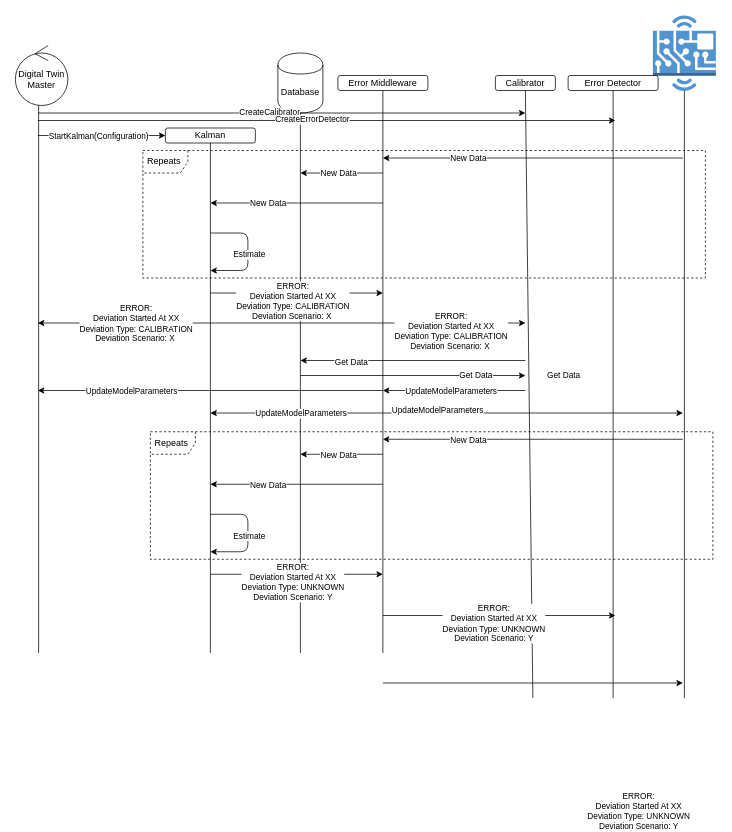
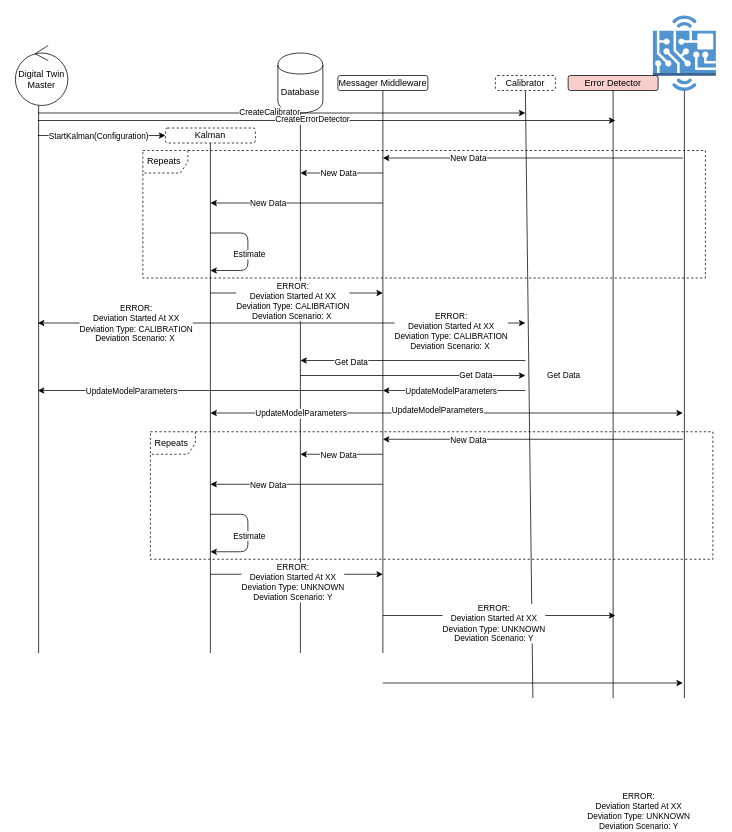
(383, 83) -> (383, 83)
(525, 83) -> (525, 83)
(613, 83) -> (613, 83)
(210, 135) -> (210, 135)
